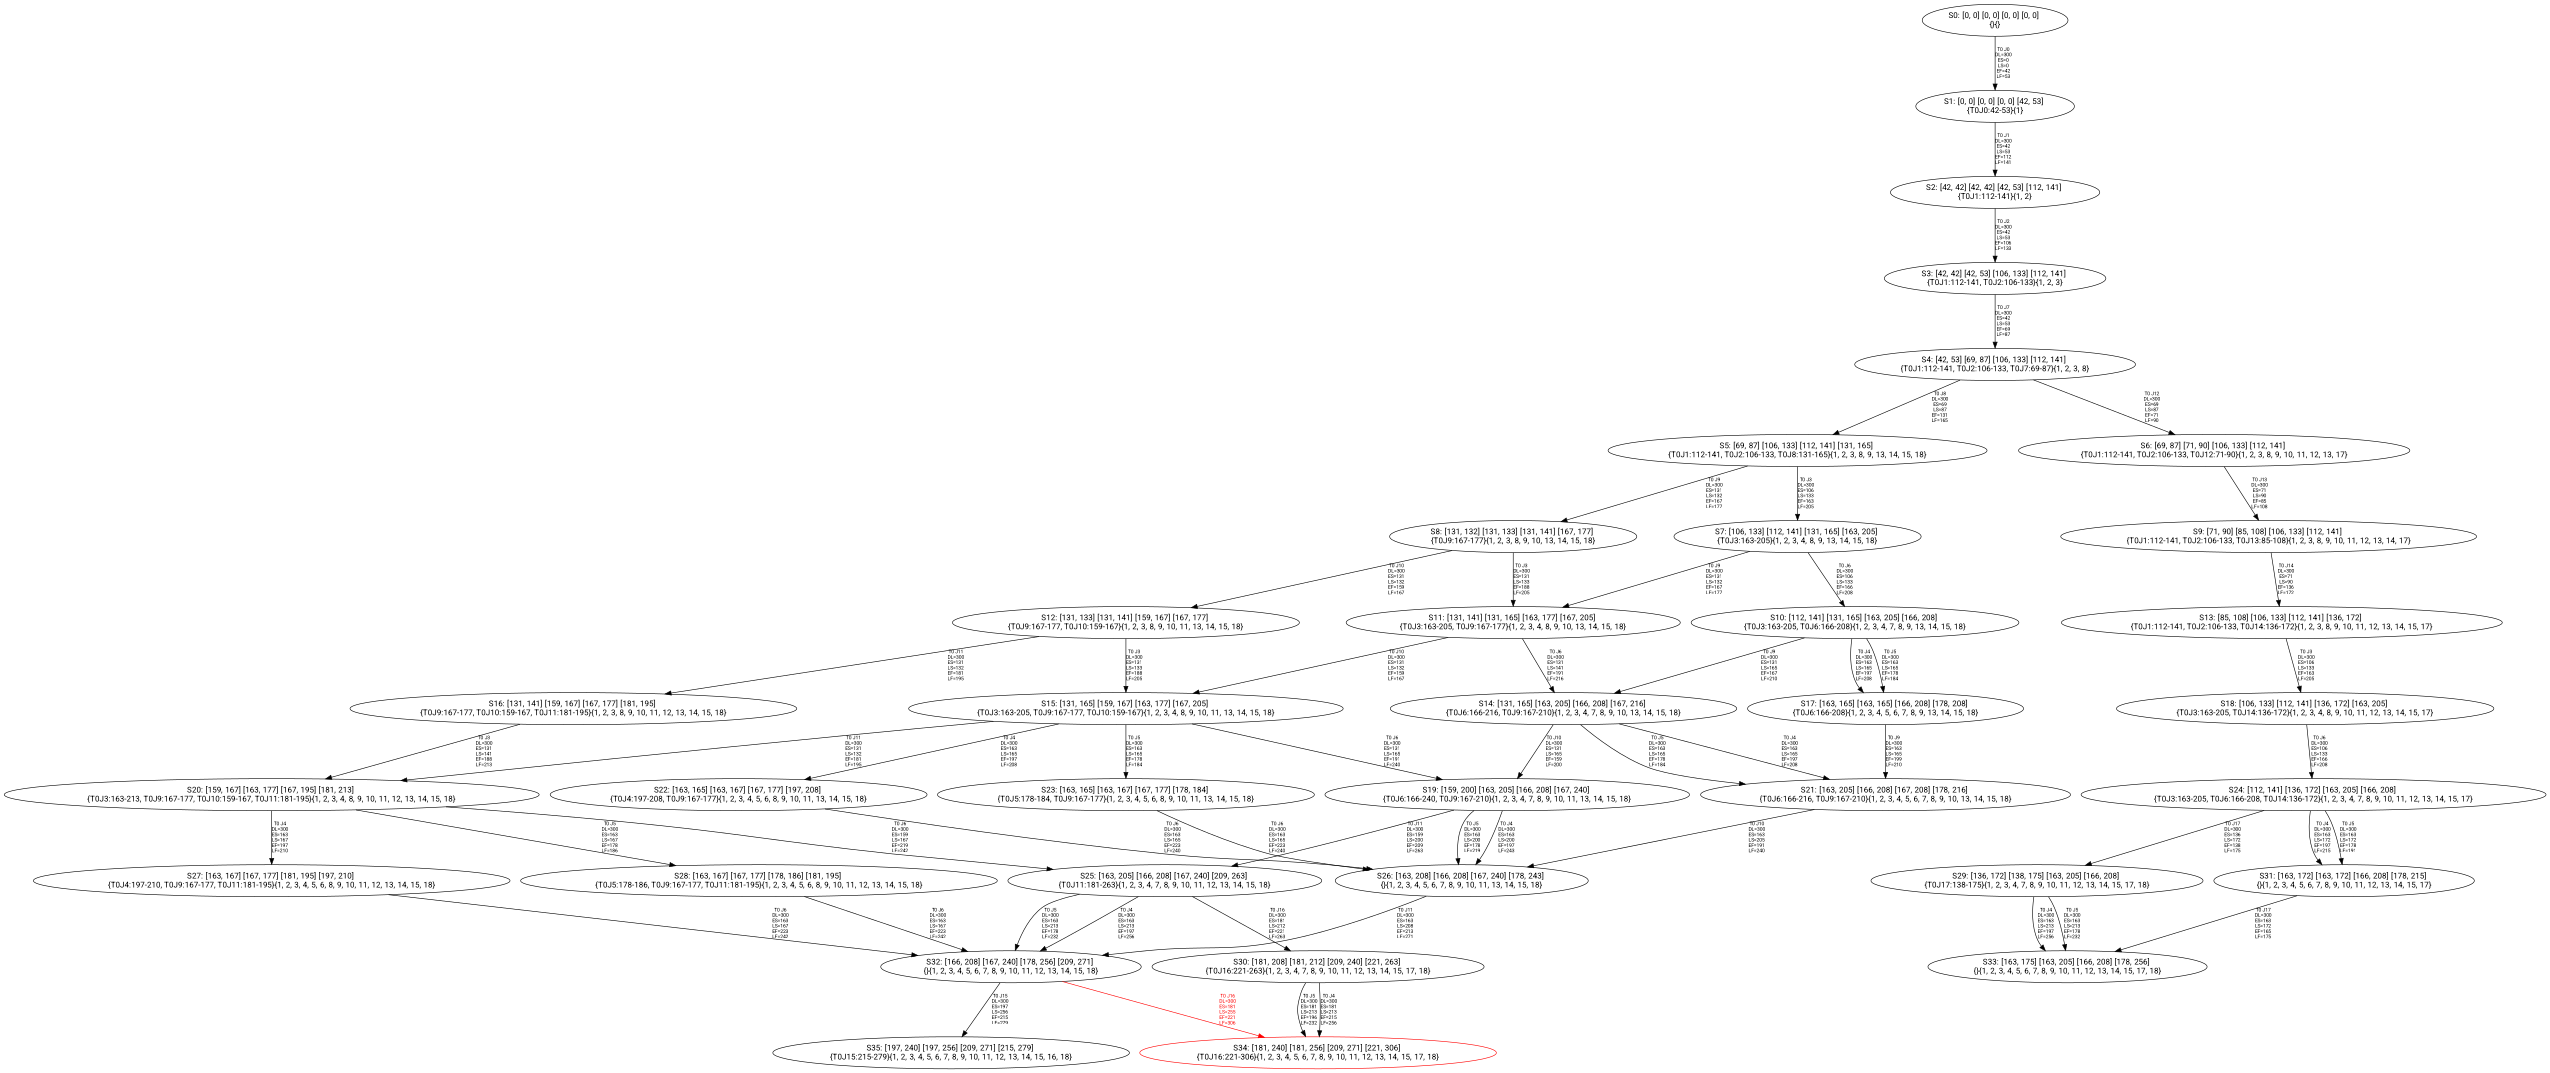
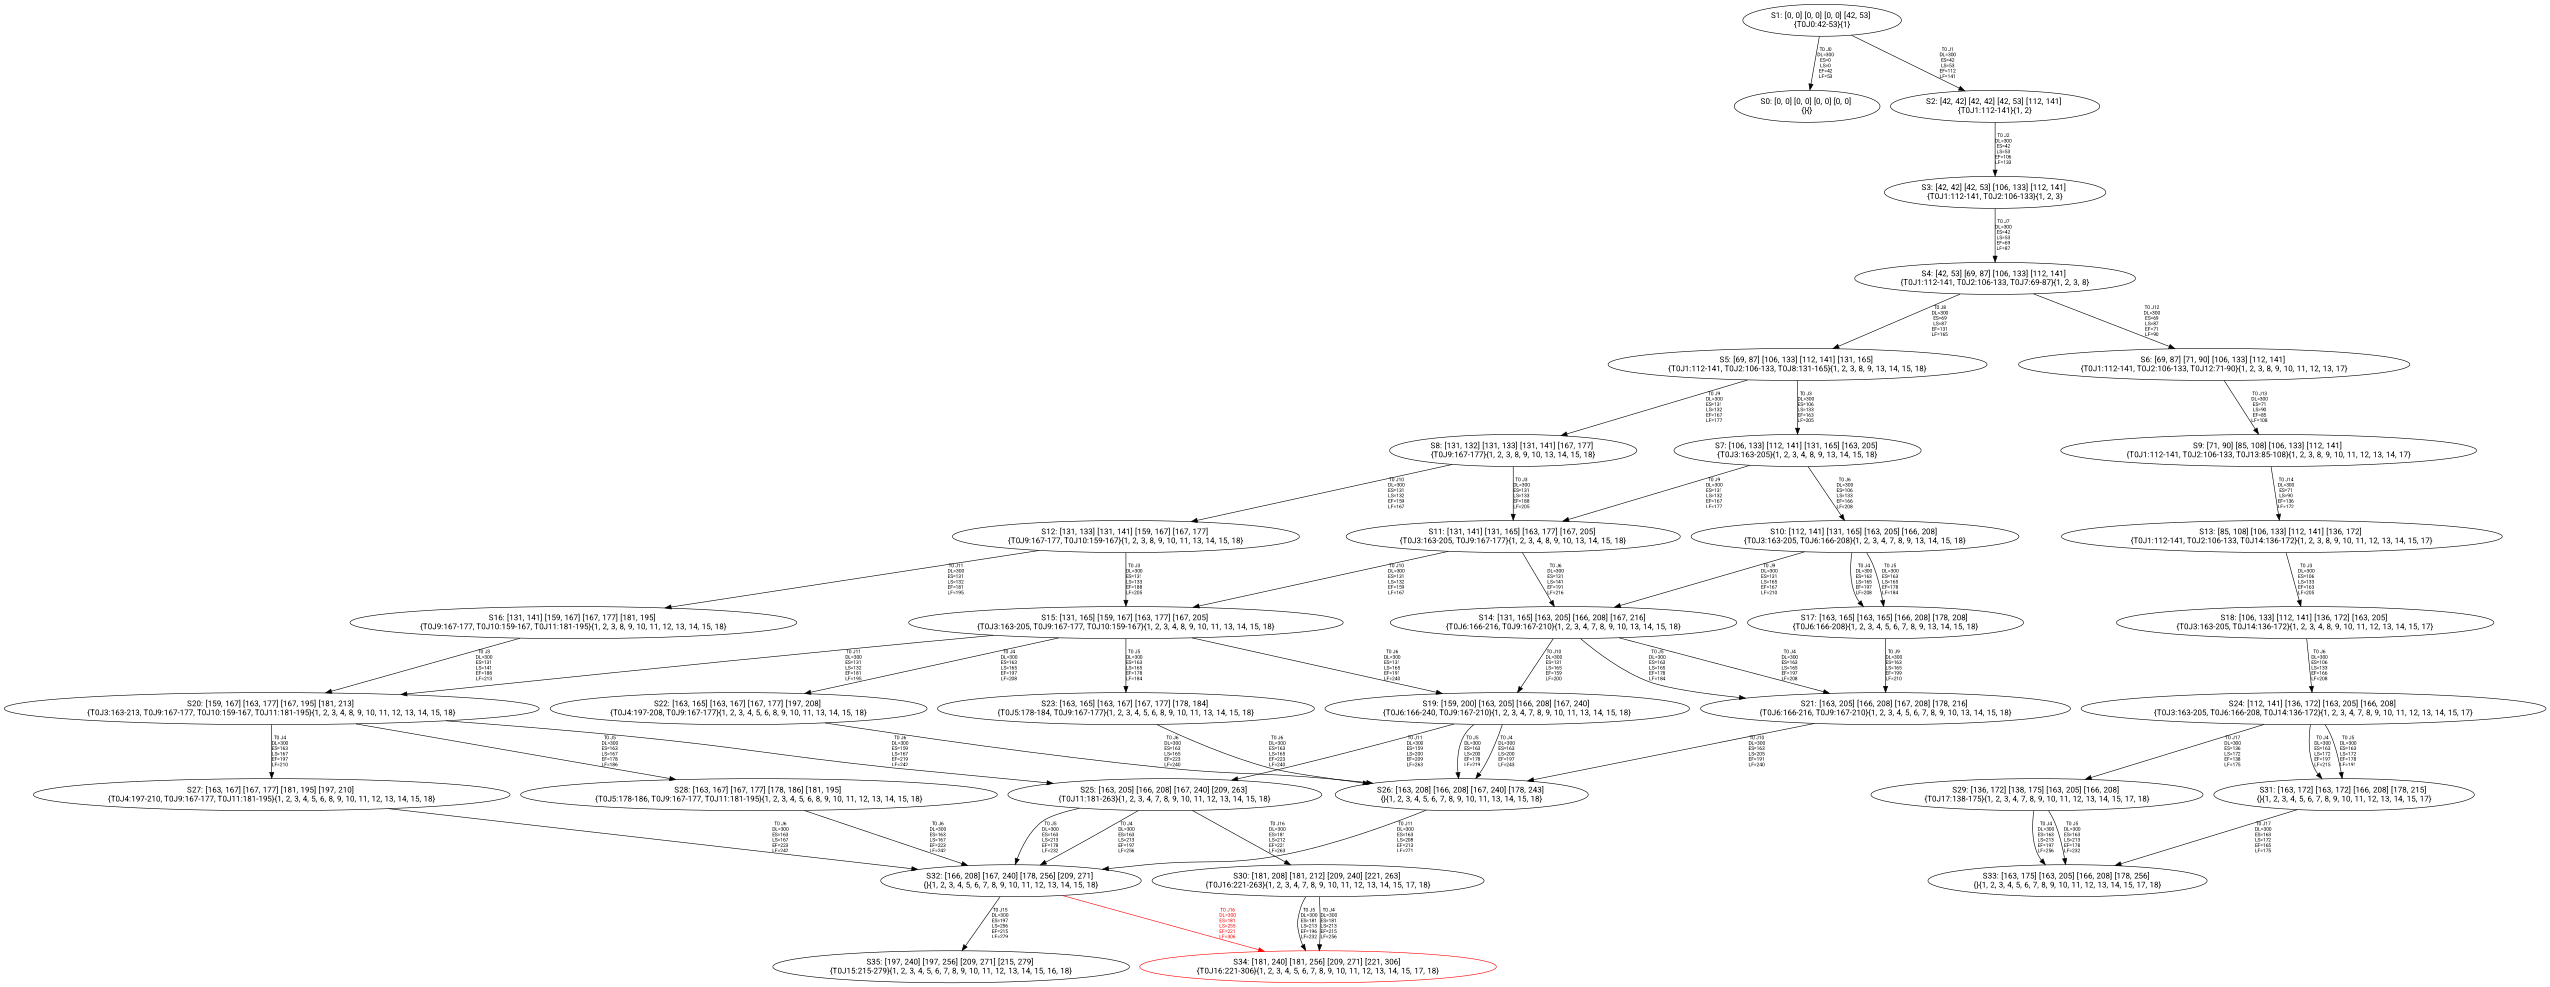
(1995, 60) -> (1815, 60)
